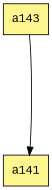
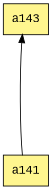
(32, 91) -> (20, 99)
